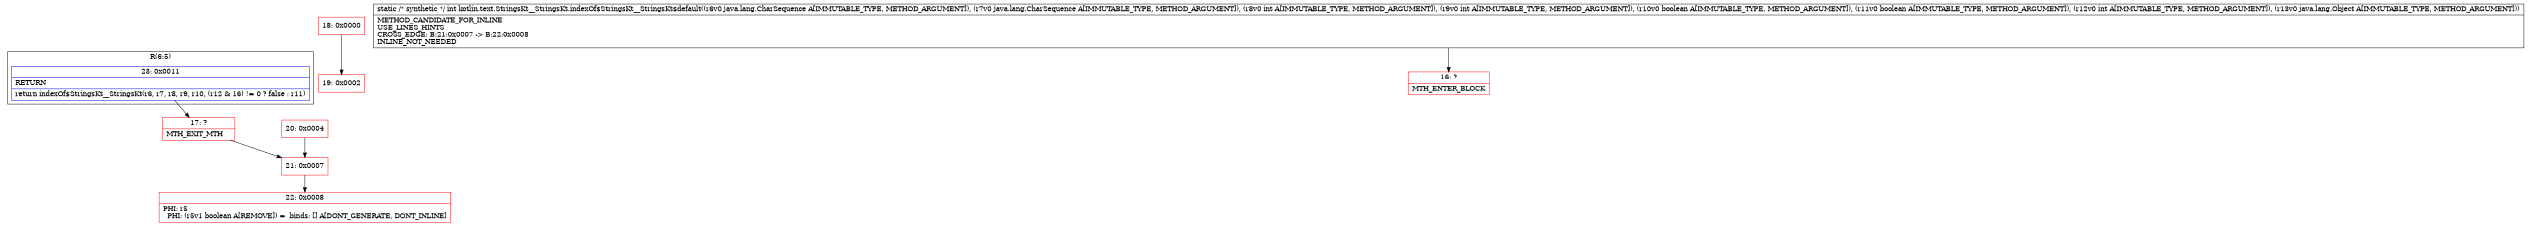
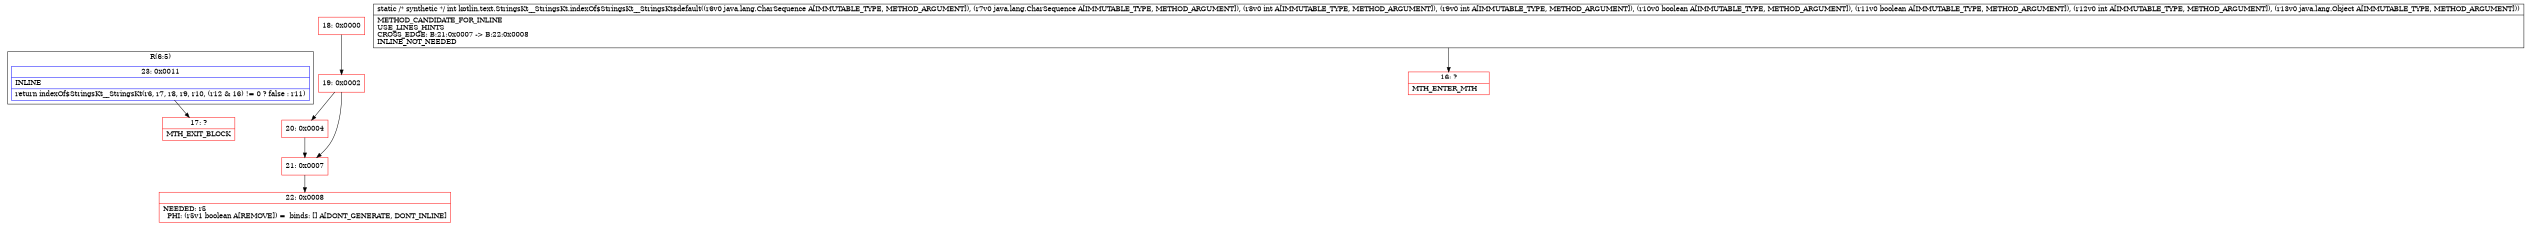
(31, 83) -> (28, 83)
(1449, 89) -> (1445, 89)
none -> (325, 104)
(195, 134) -> (199, 134)
(254, 148) -> (338, 126)
(177, 209) -> (186, 209)
